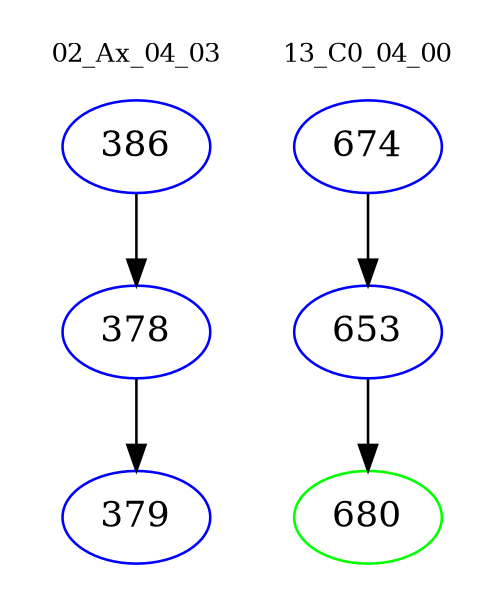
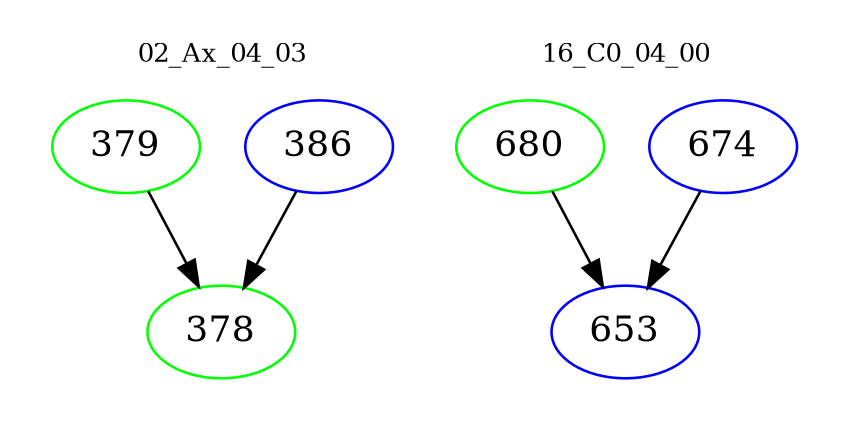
(368, 55) -> (627, 55)
(136, 332) -> (221, 332)
(136, 412) -> (167, 227)
(368, 412) -> (571, 227)
(136, 517) -> (126, 147)
